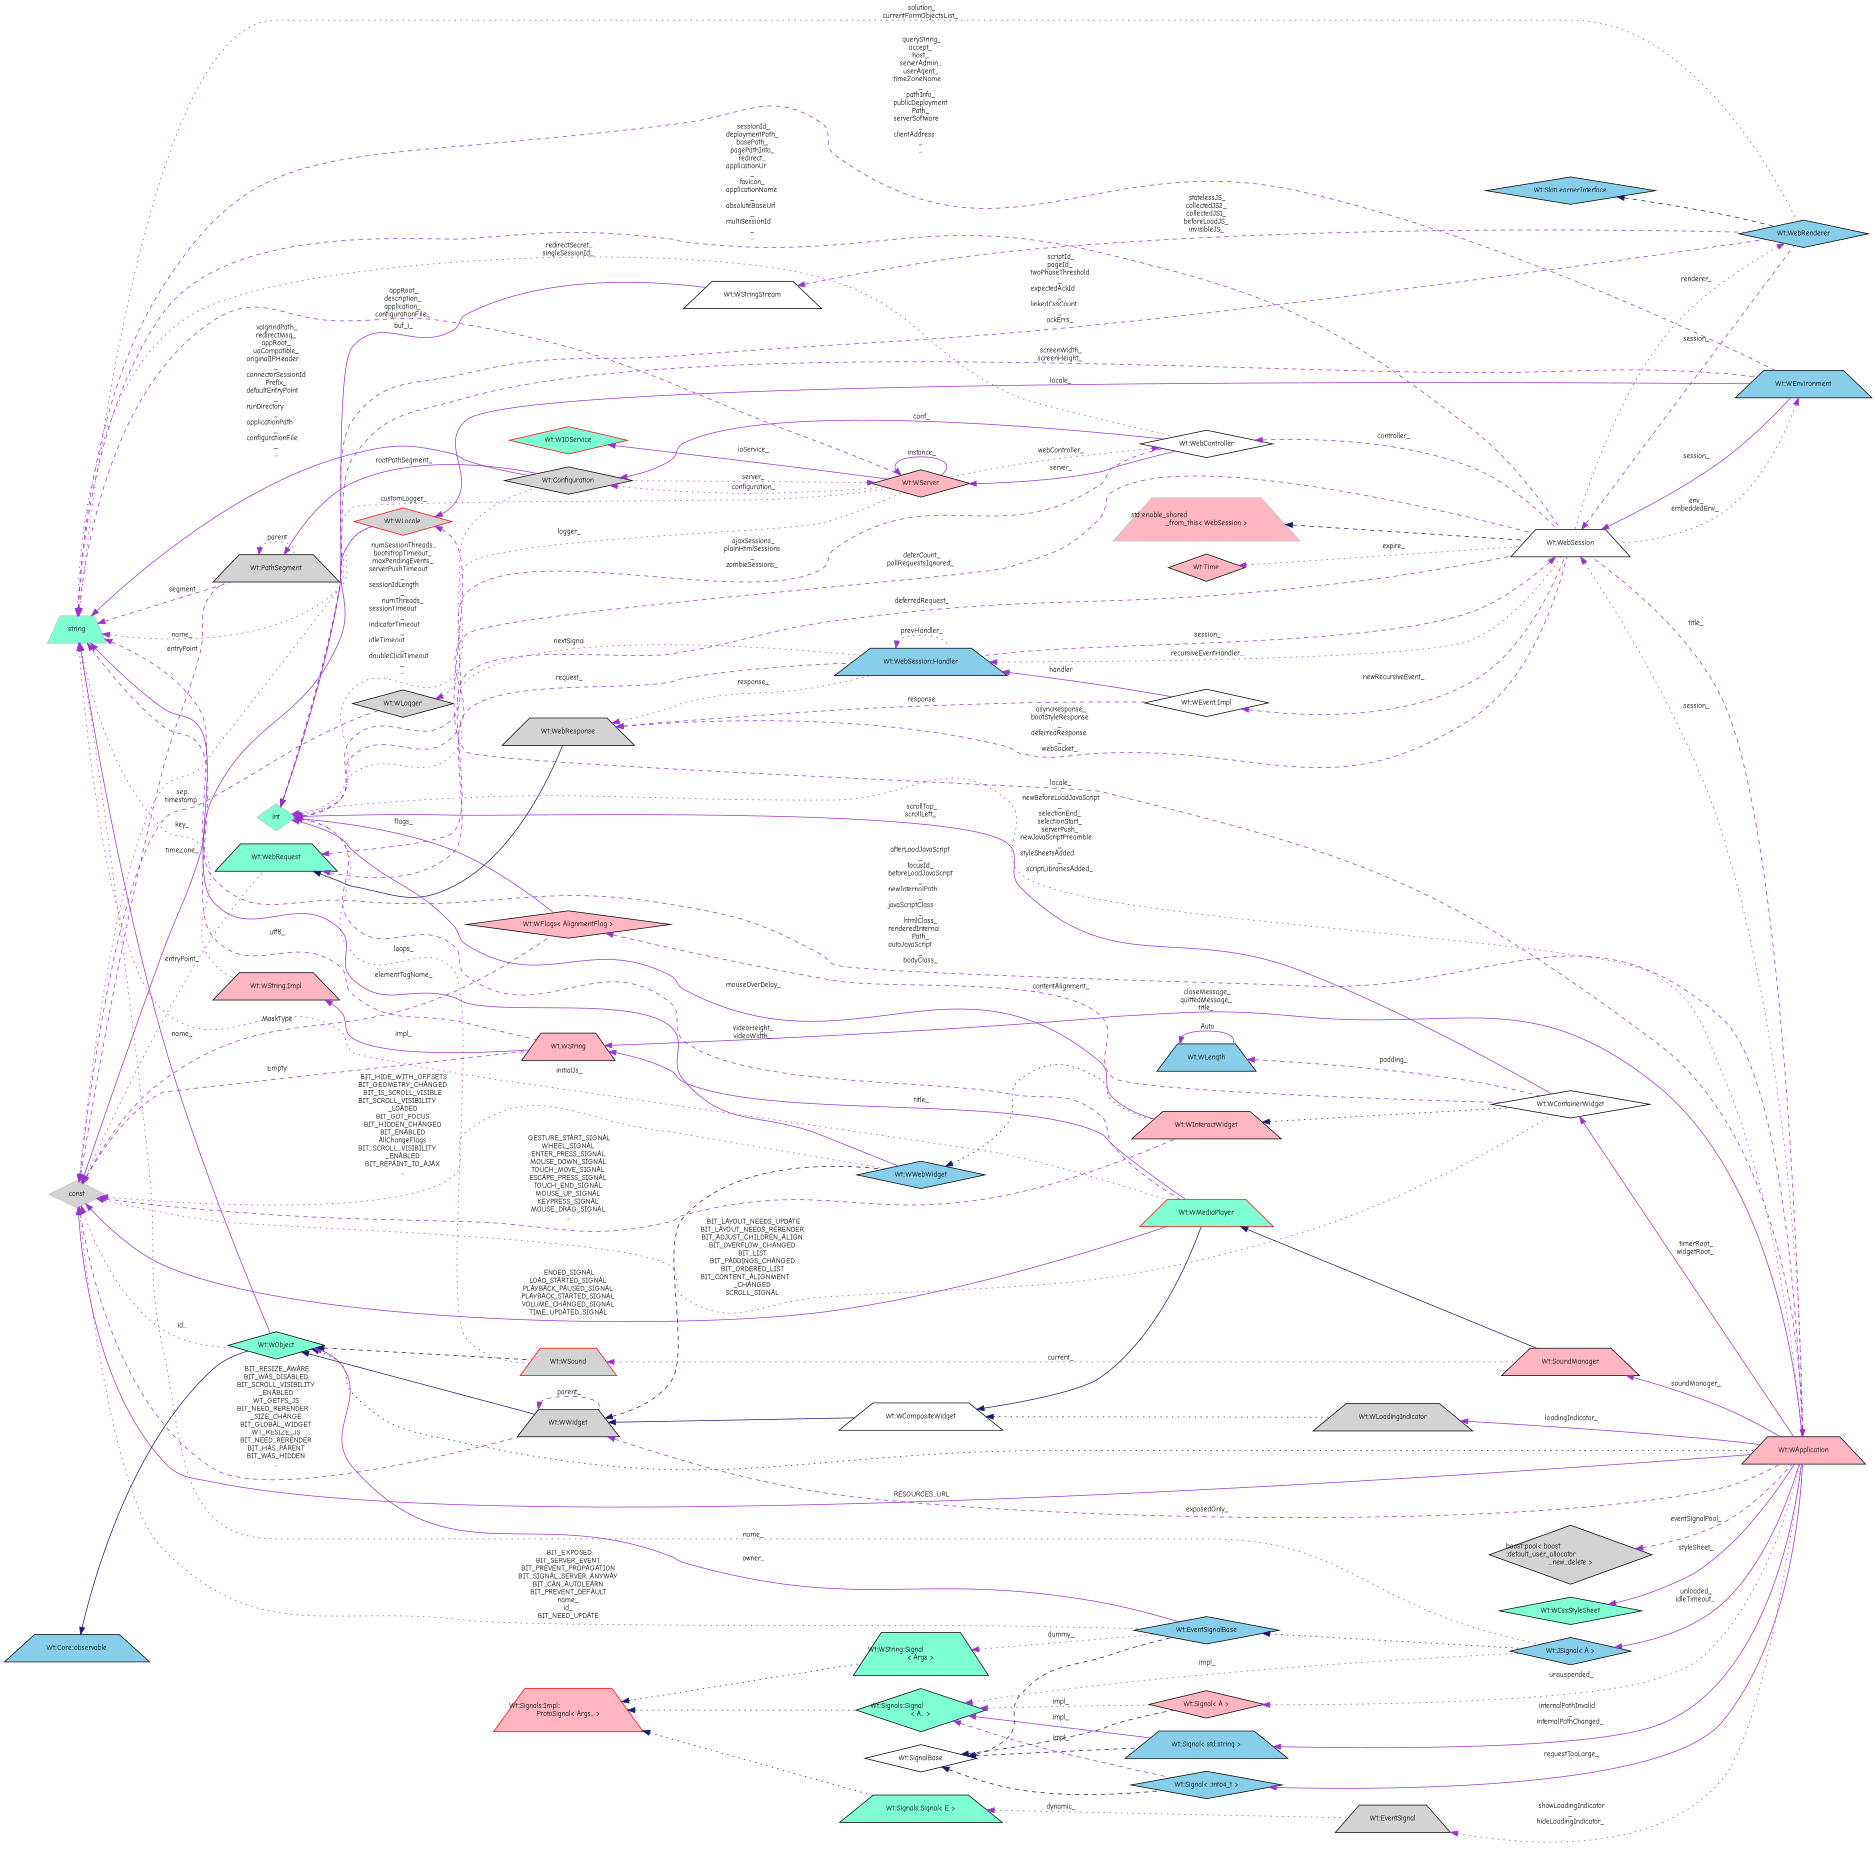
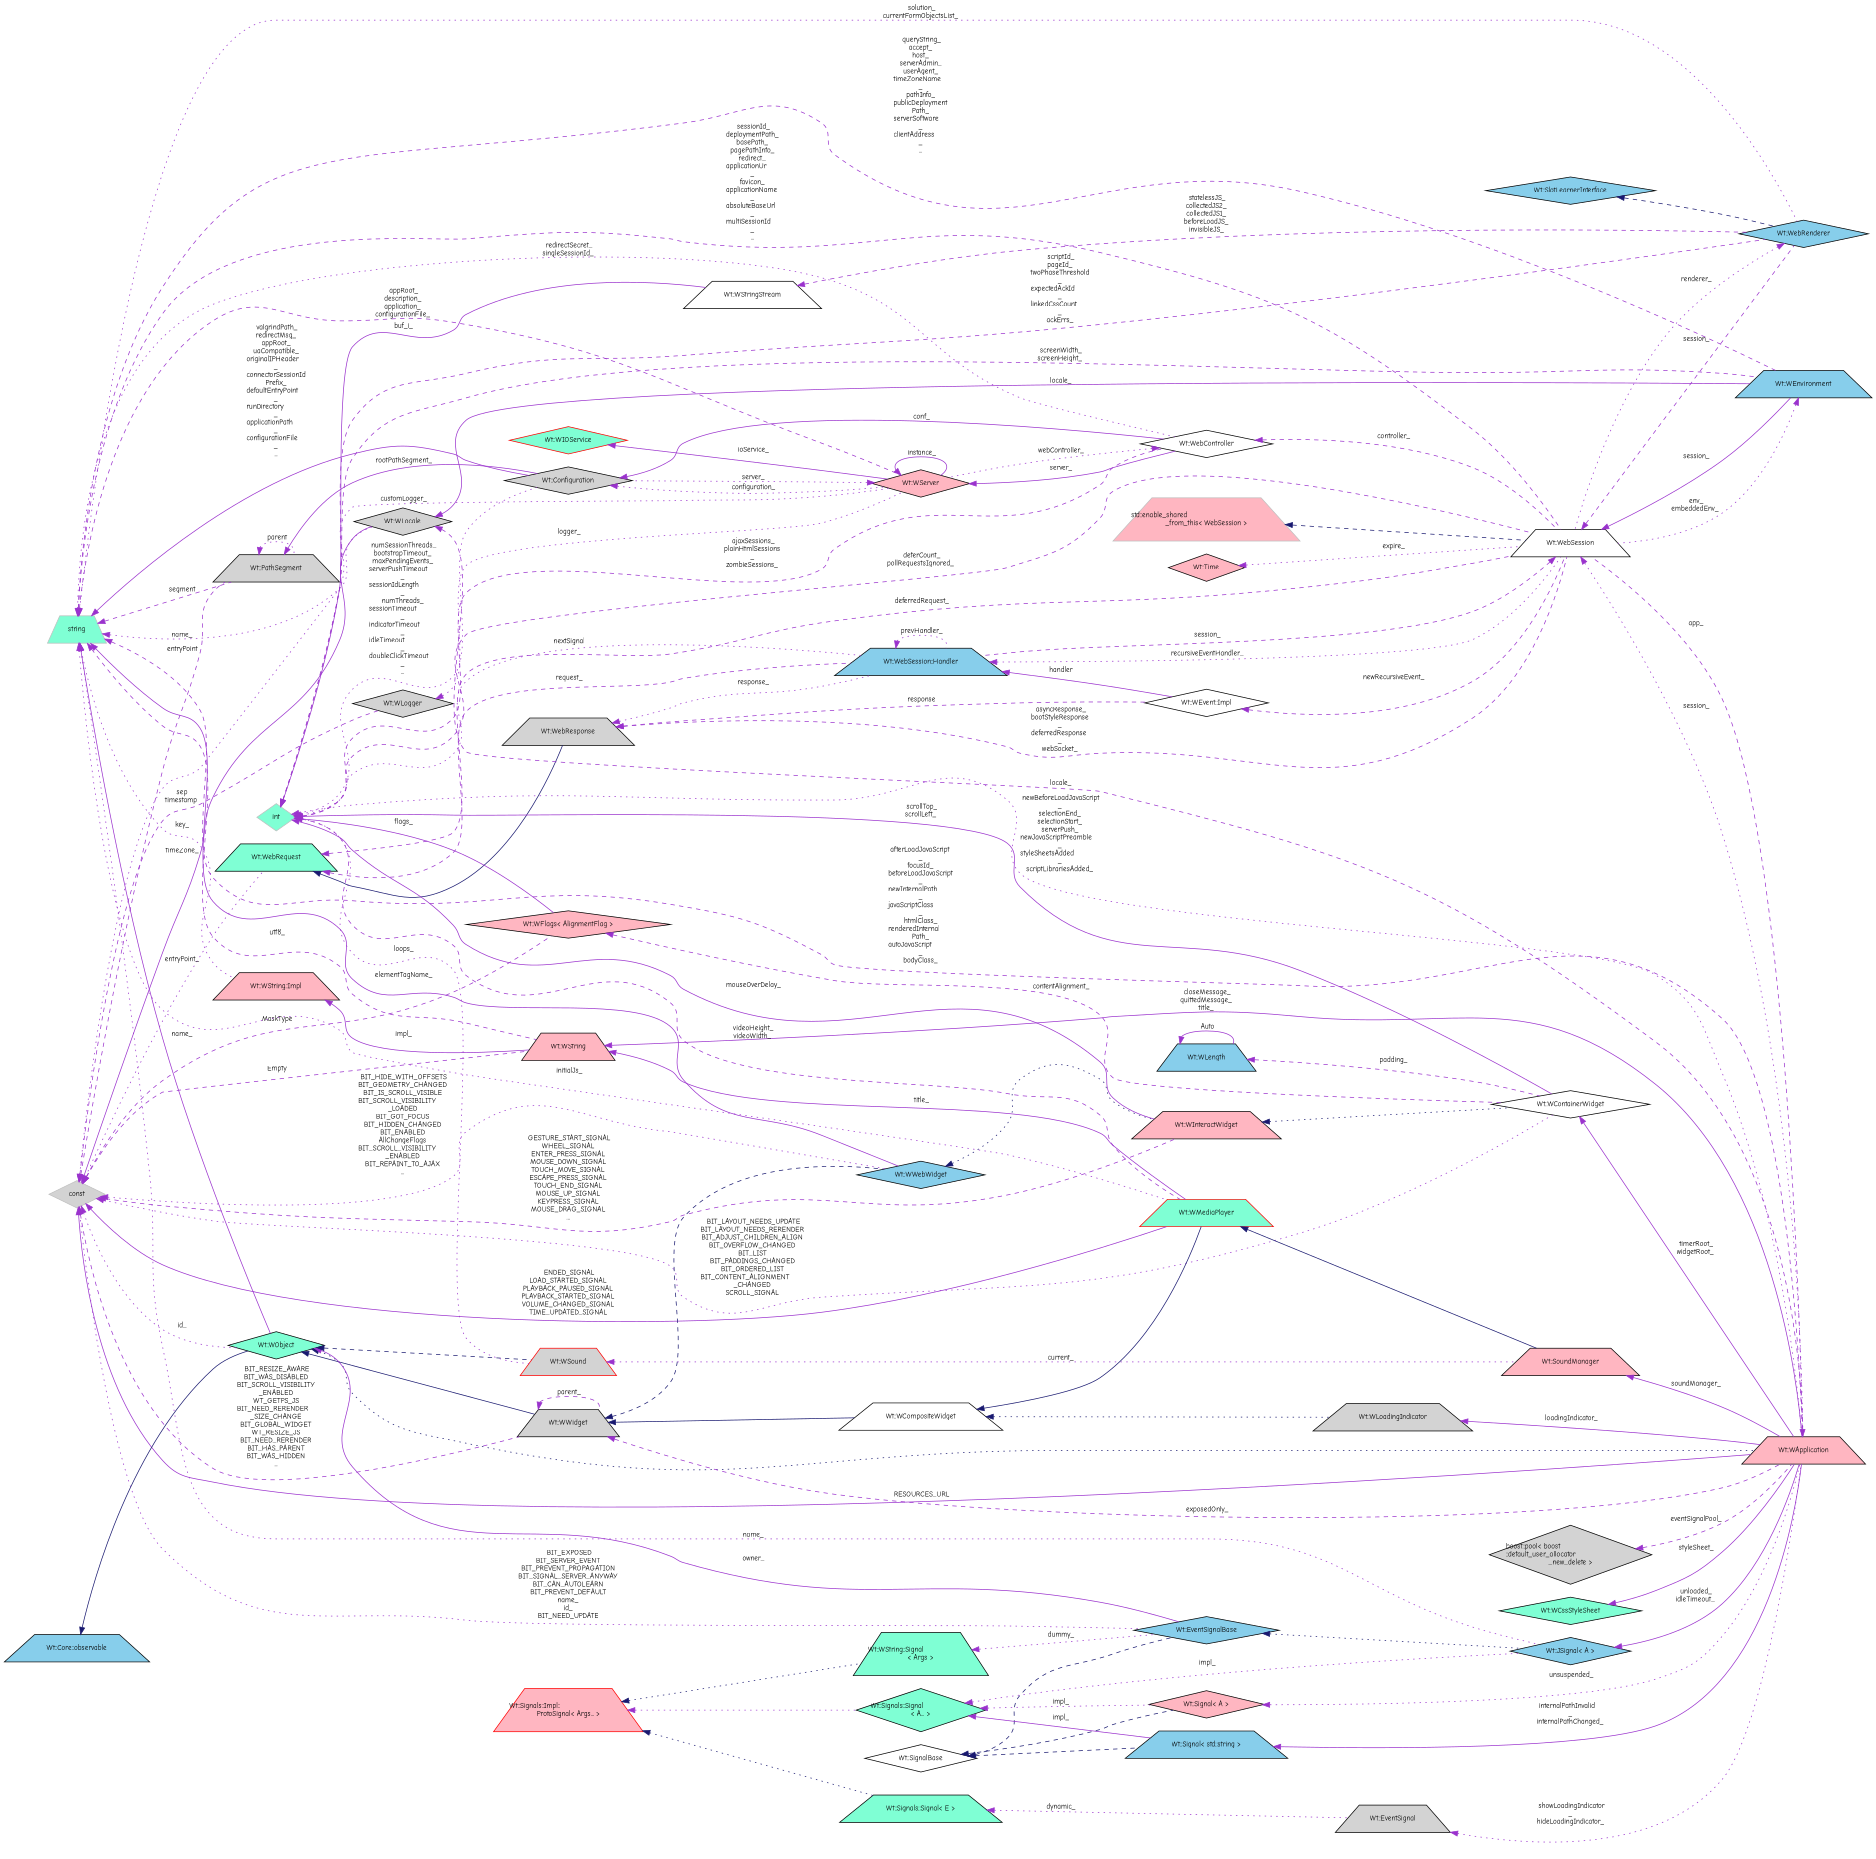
(403, 522) -> (403, 522)
(1695, 623) -> (1695, 623)
(746, 1710) -> (746, 1710)
(1207, 1785) -> none
